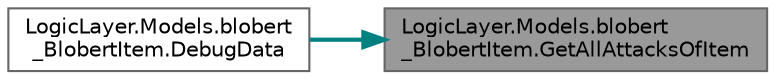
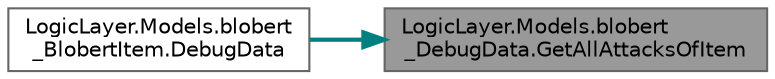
(576, 40) -> (576, 40)
